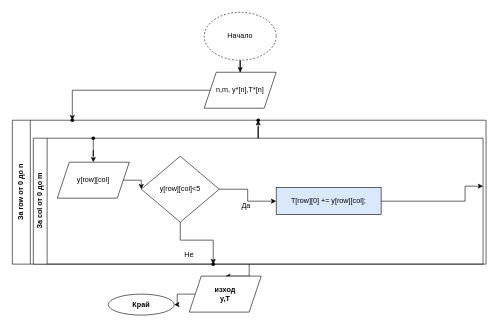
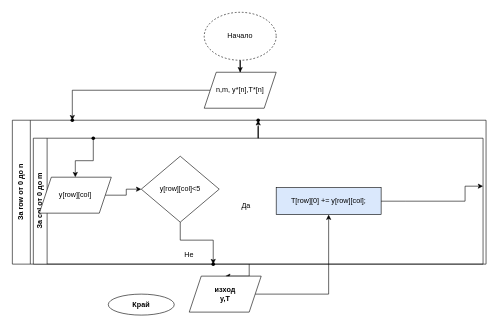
(93, 180) -> (75, 195)
(248, 191) -> none
(177, 300) -> (329, 258)
